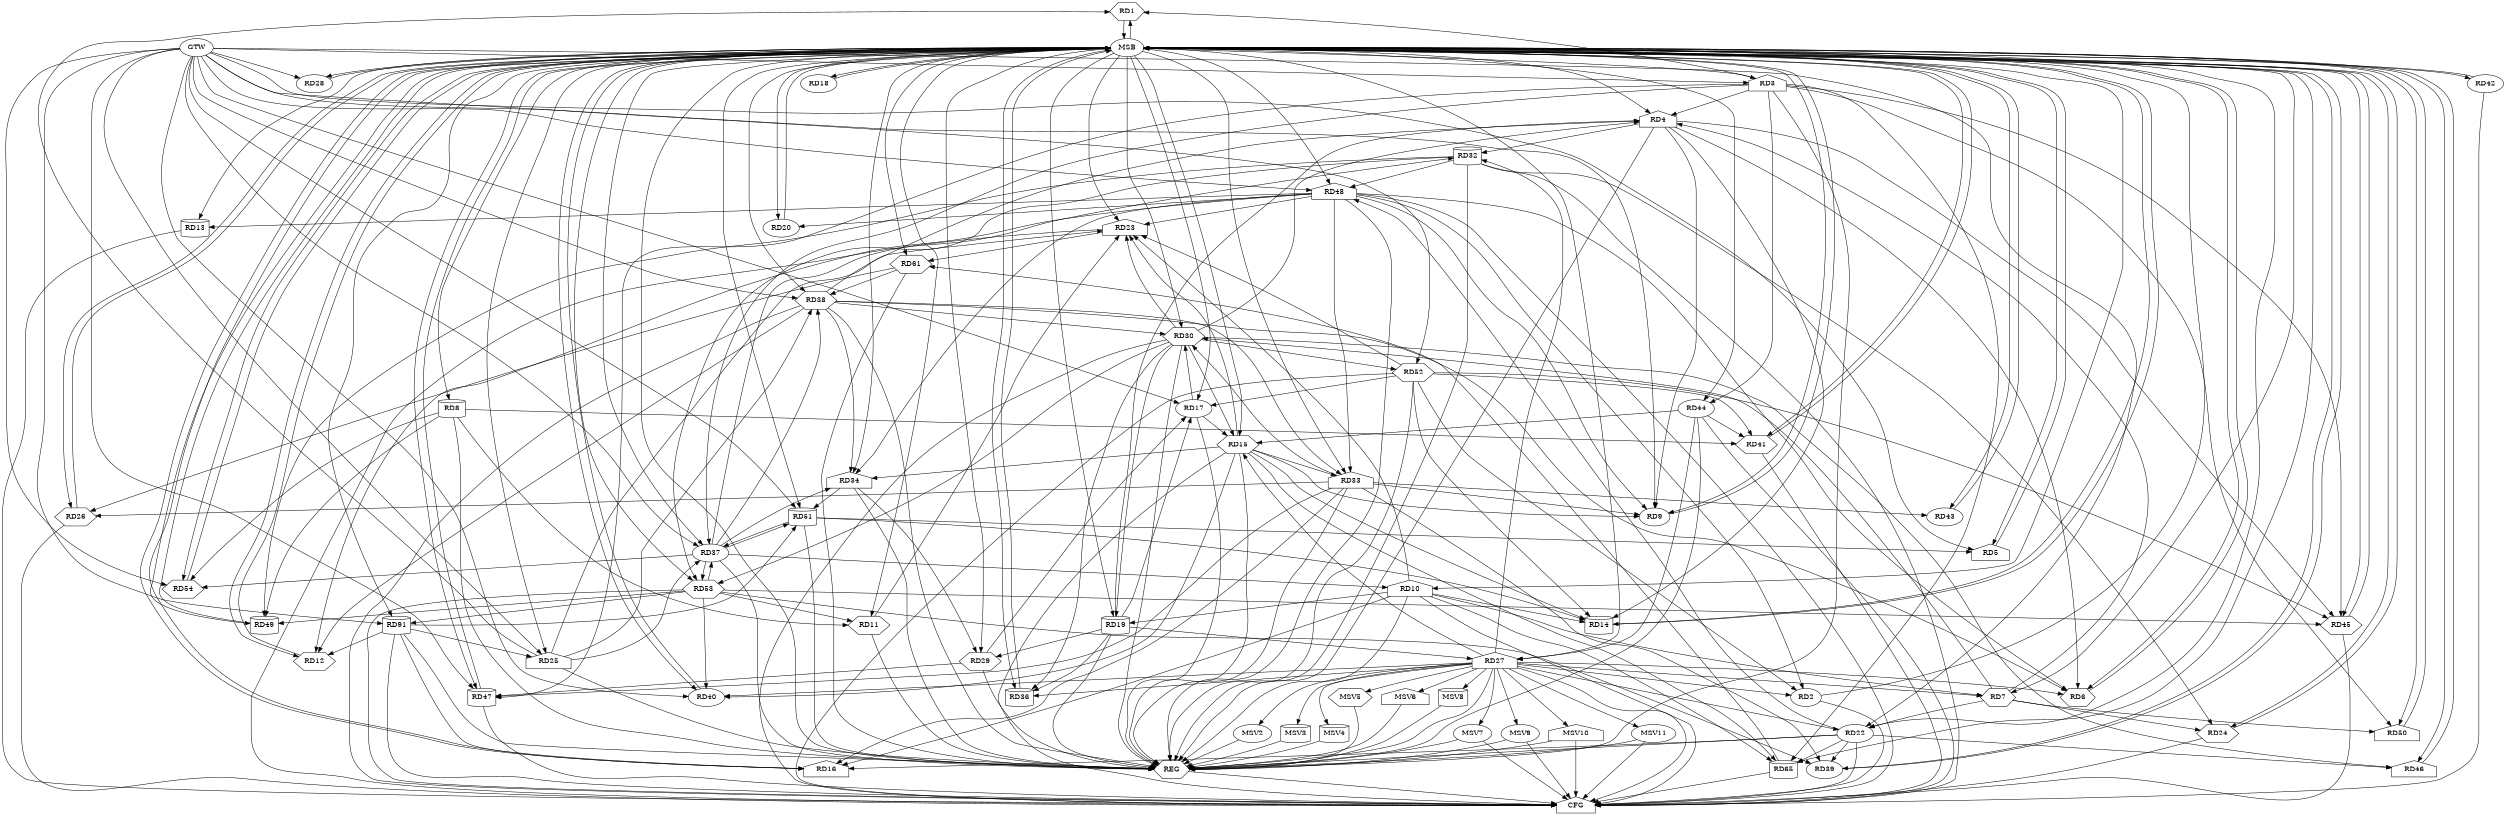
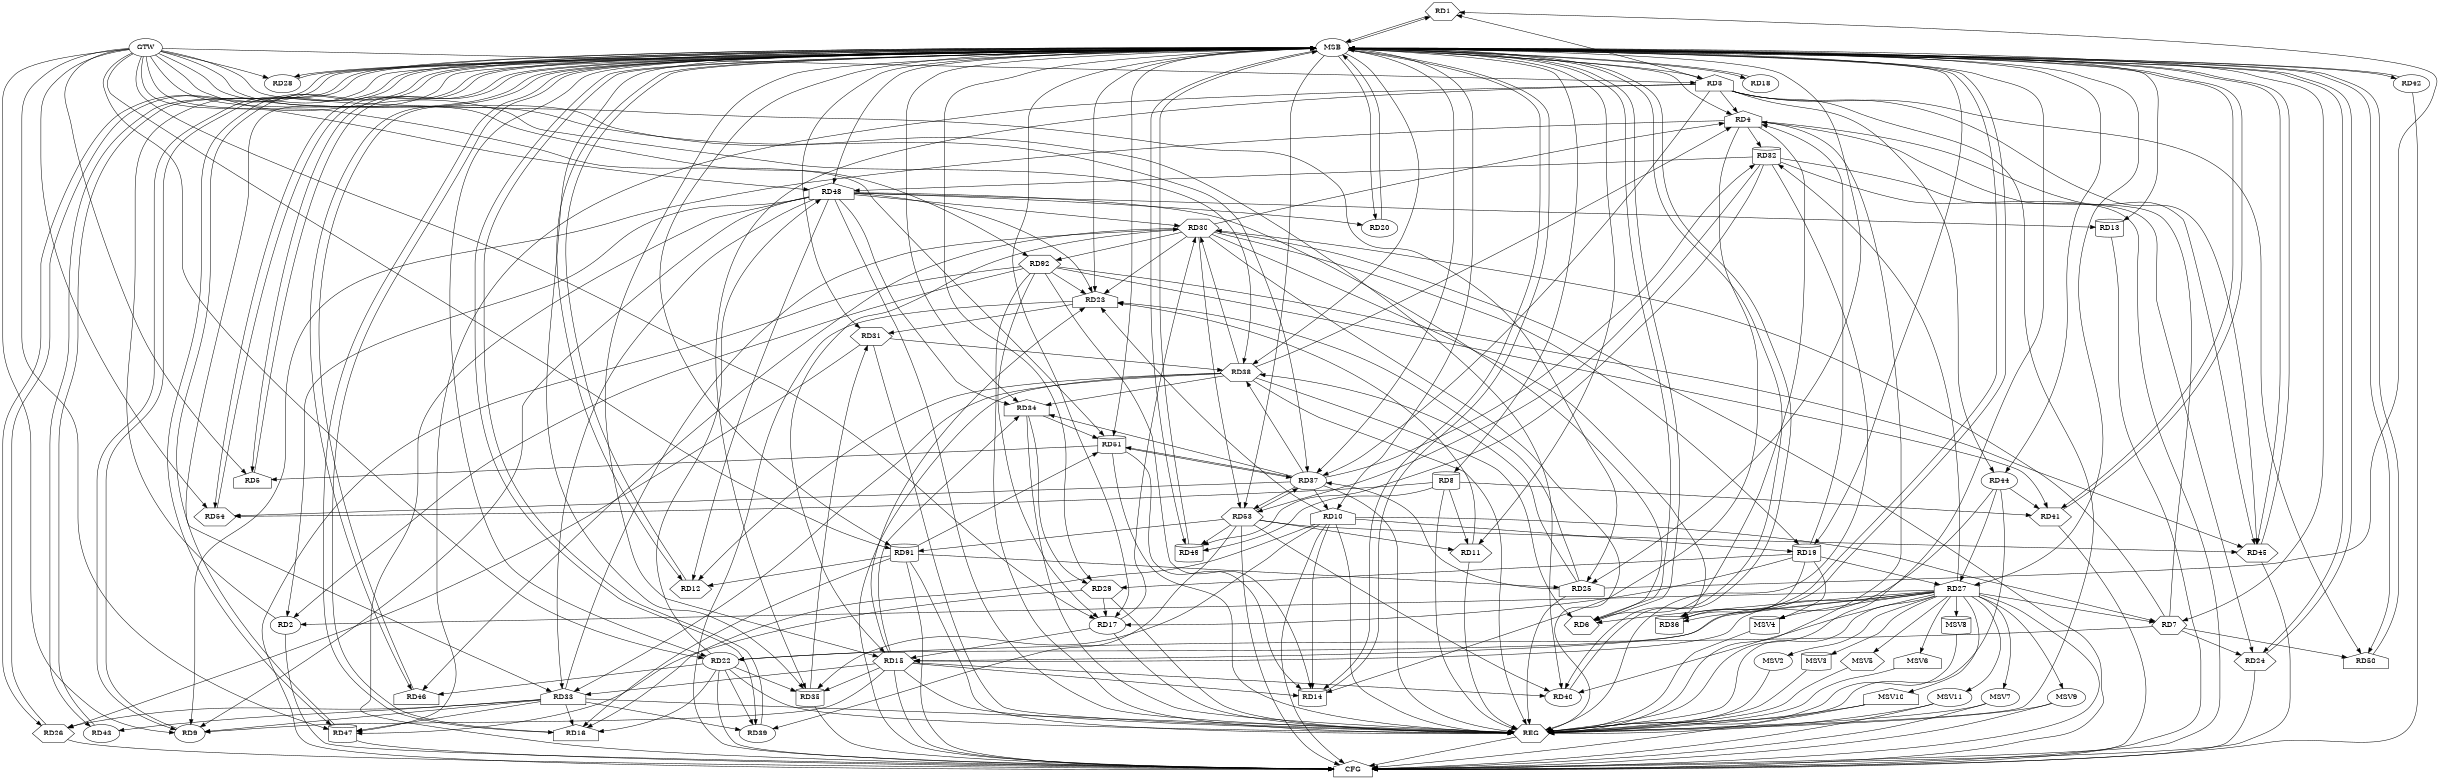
(1138, 192) -> (1014, 210)
(911, 264) -> (871, 336)
(1413, 373) -> (1040, 264)
(1054, 727) -> (1824, 596)
(1953, 748) -> none
(1783, 770) -> (810, 697)
